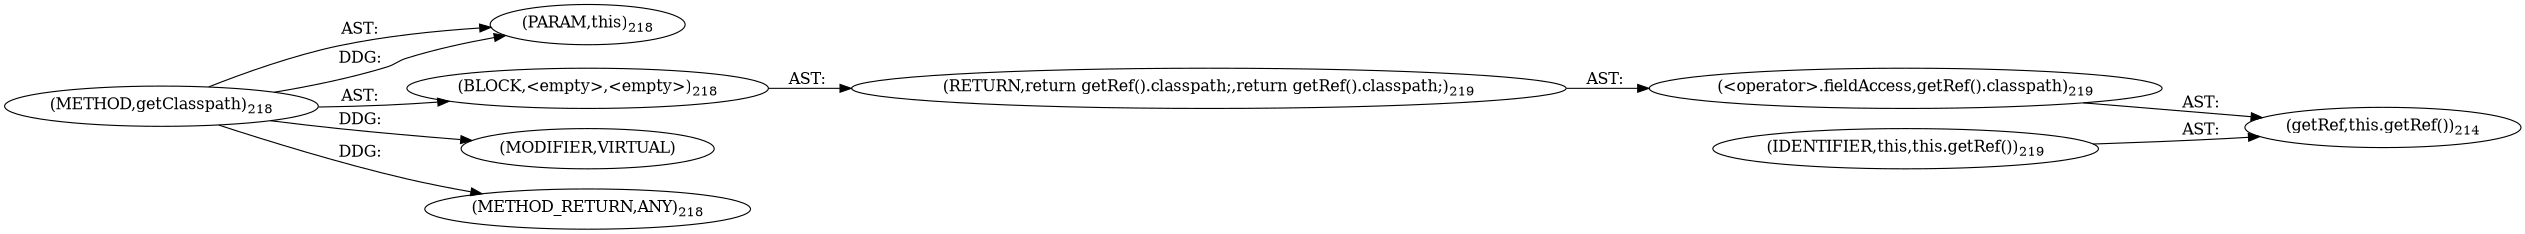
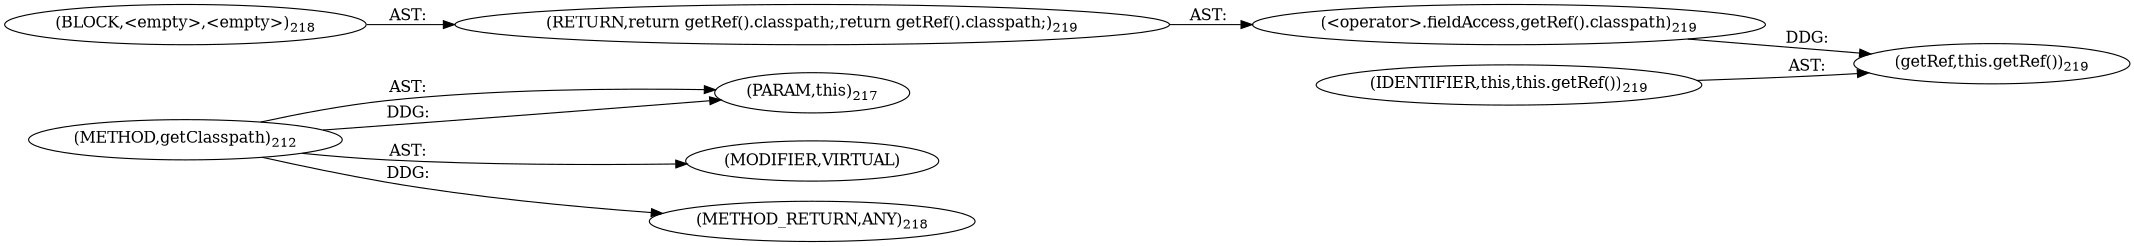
(641, 23) -> (865, 91)
(2203, 103) -> (1810, 39)
(260, 105) -> (284, 138)
(378, 105) -> none
(363, 120) -> (411, 151)
(2467, 126) -> (2076, 62)
